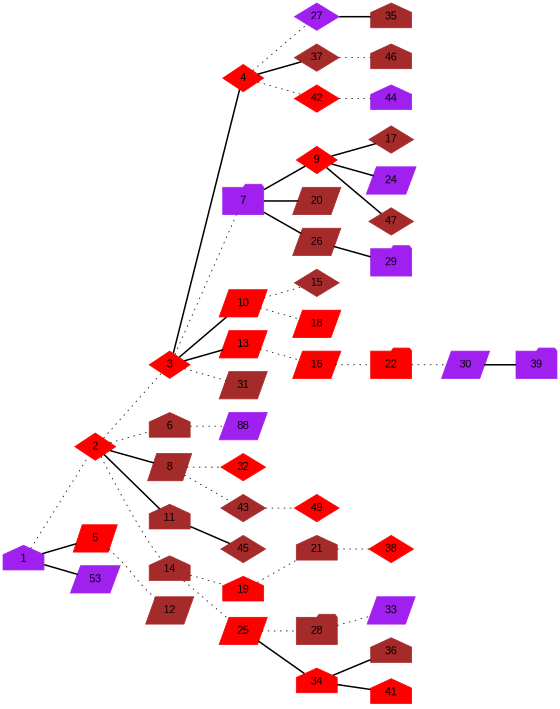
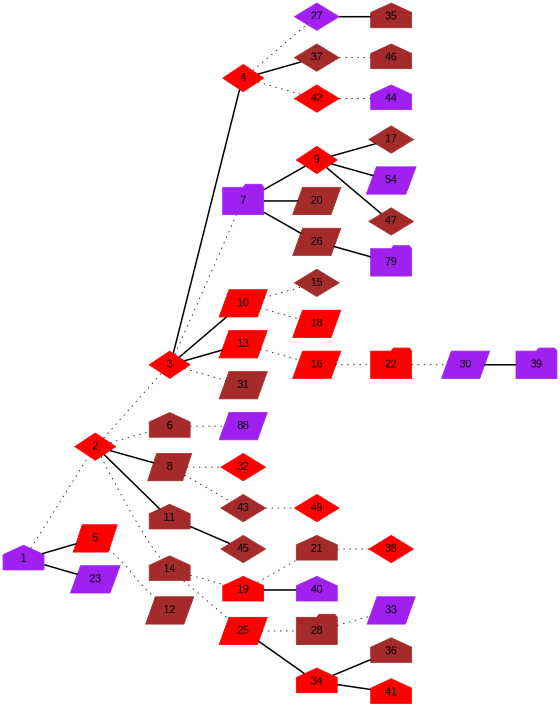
(391, 180) -> (391, 180)
(391, 262) -> (391, 262)
(95, 579) -> (95, 579)
none -> (317, 590)
